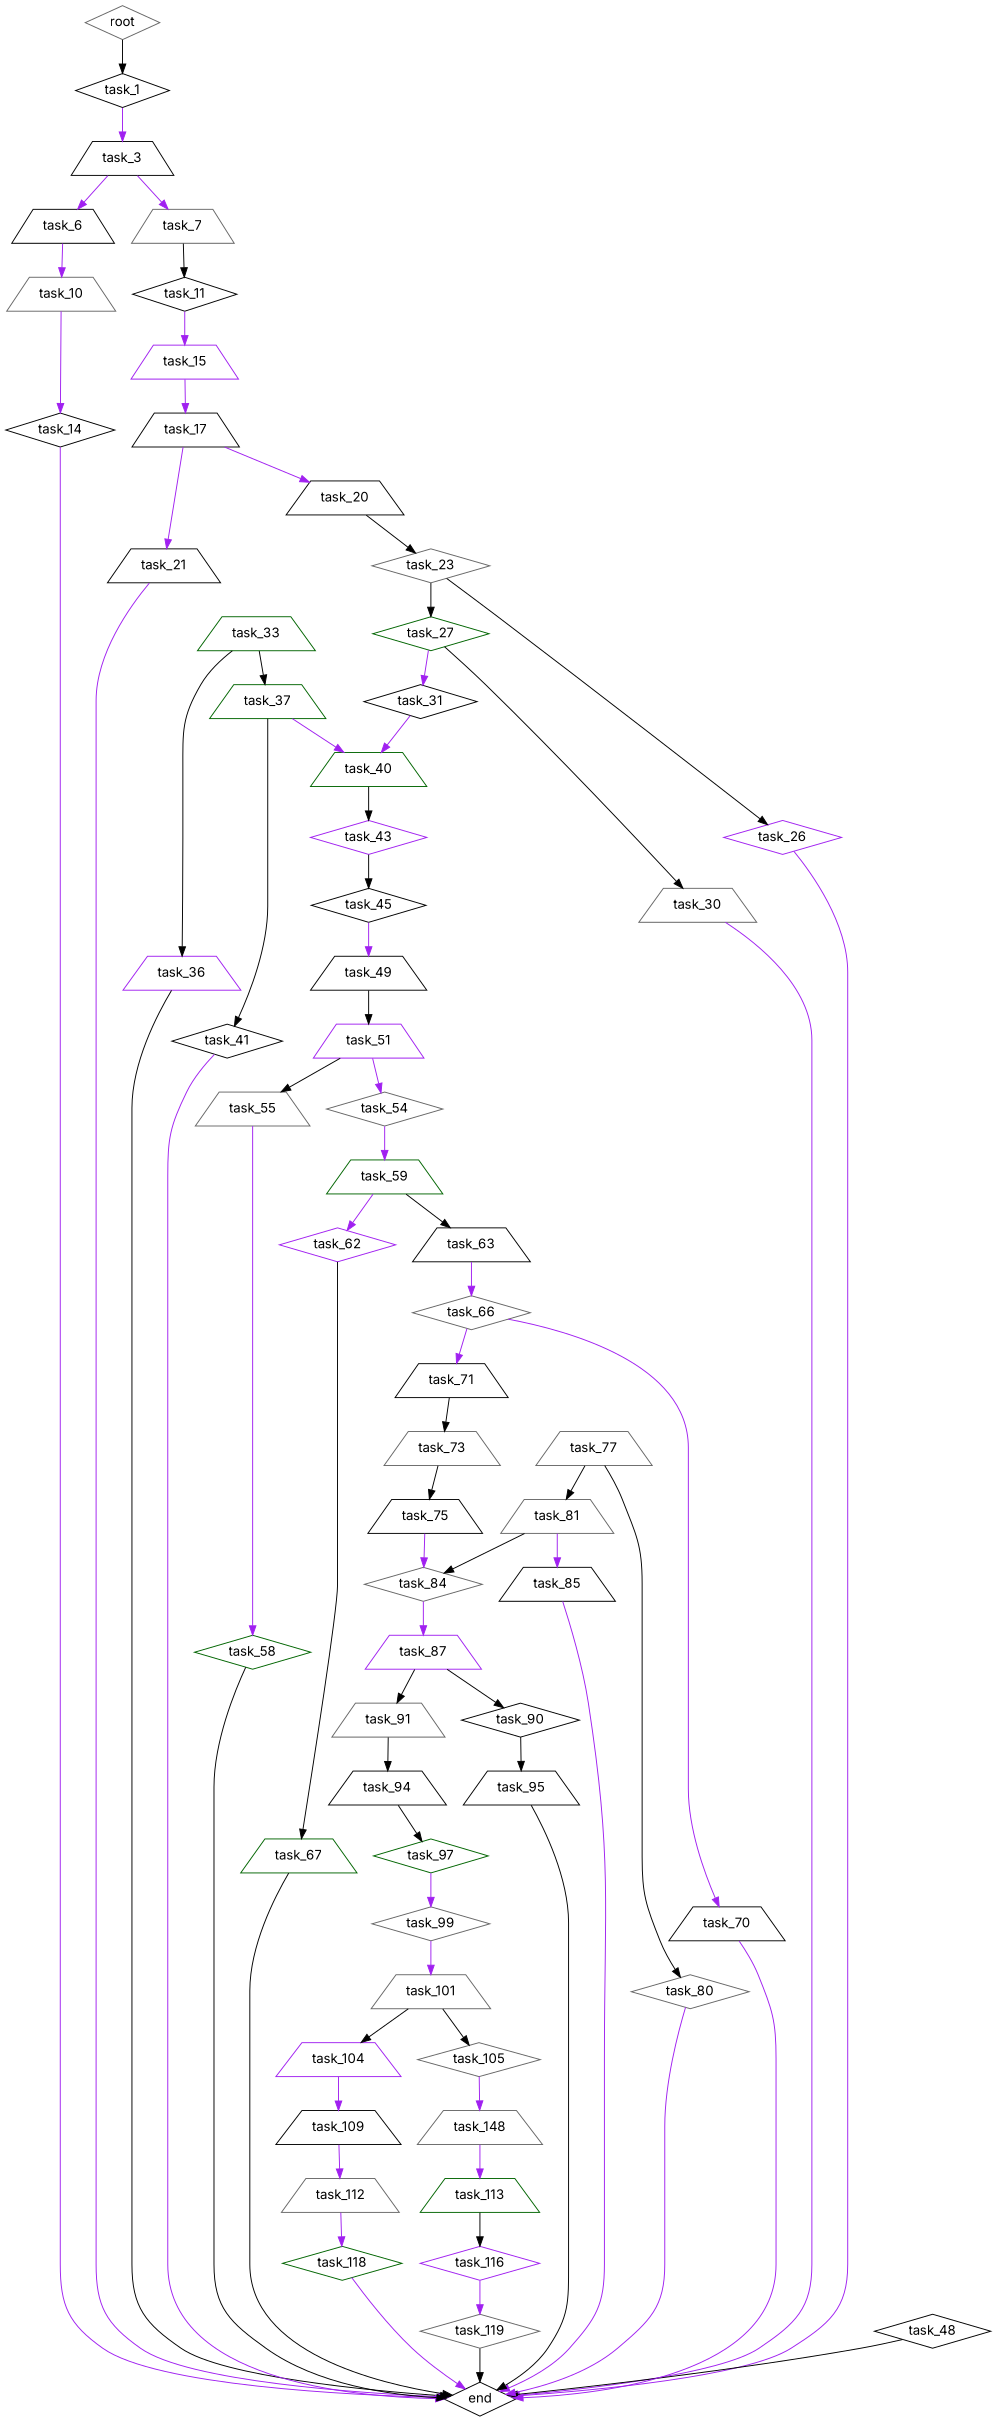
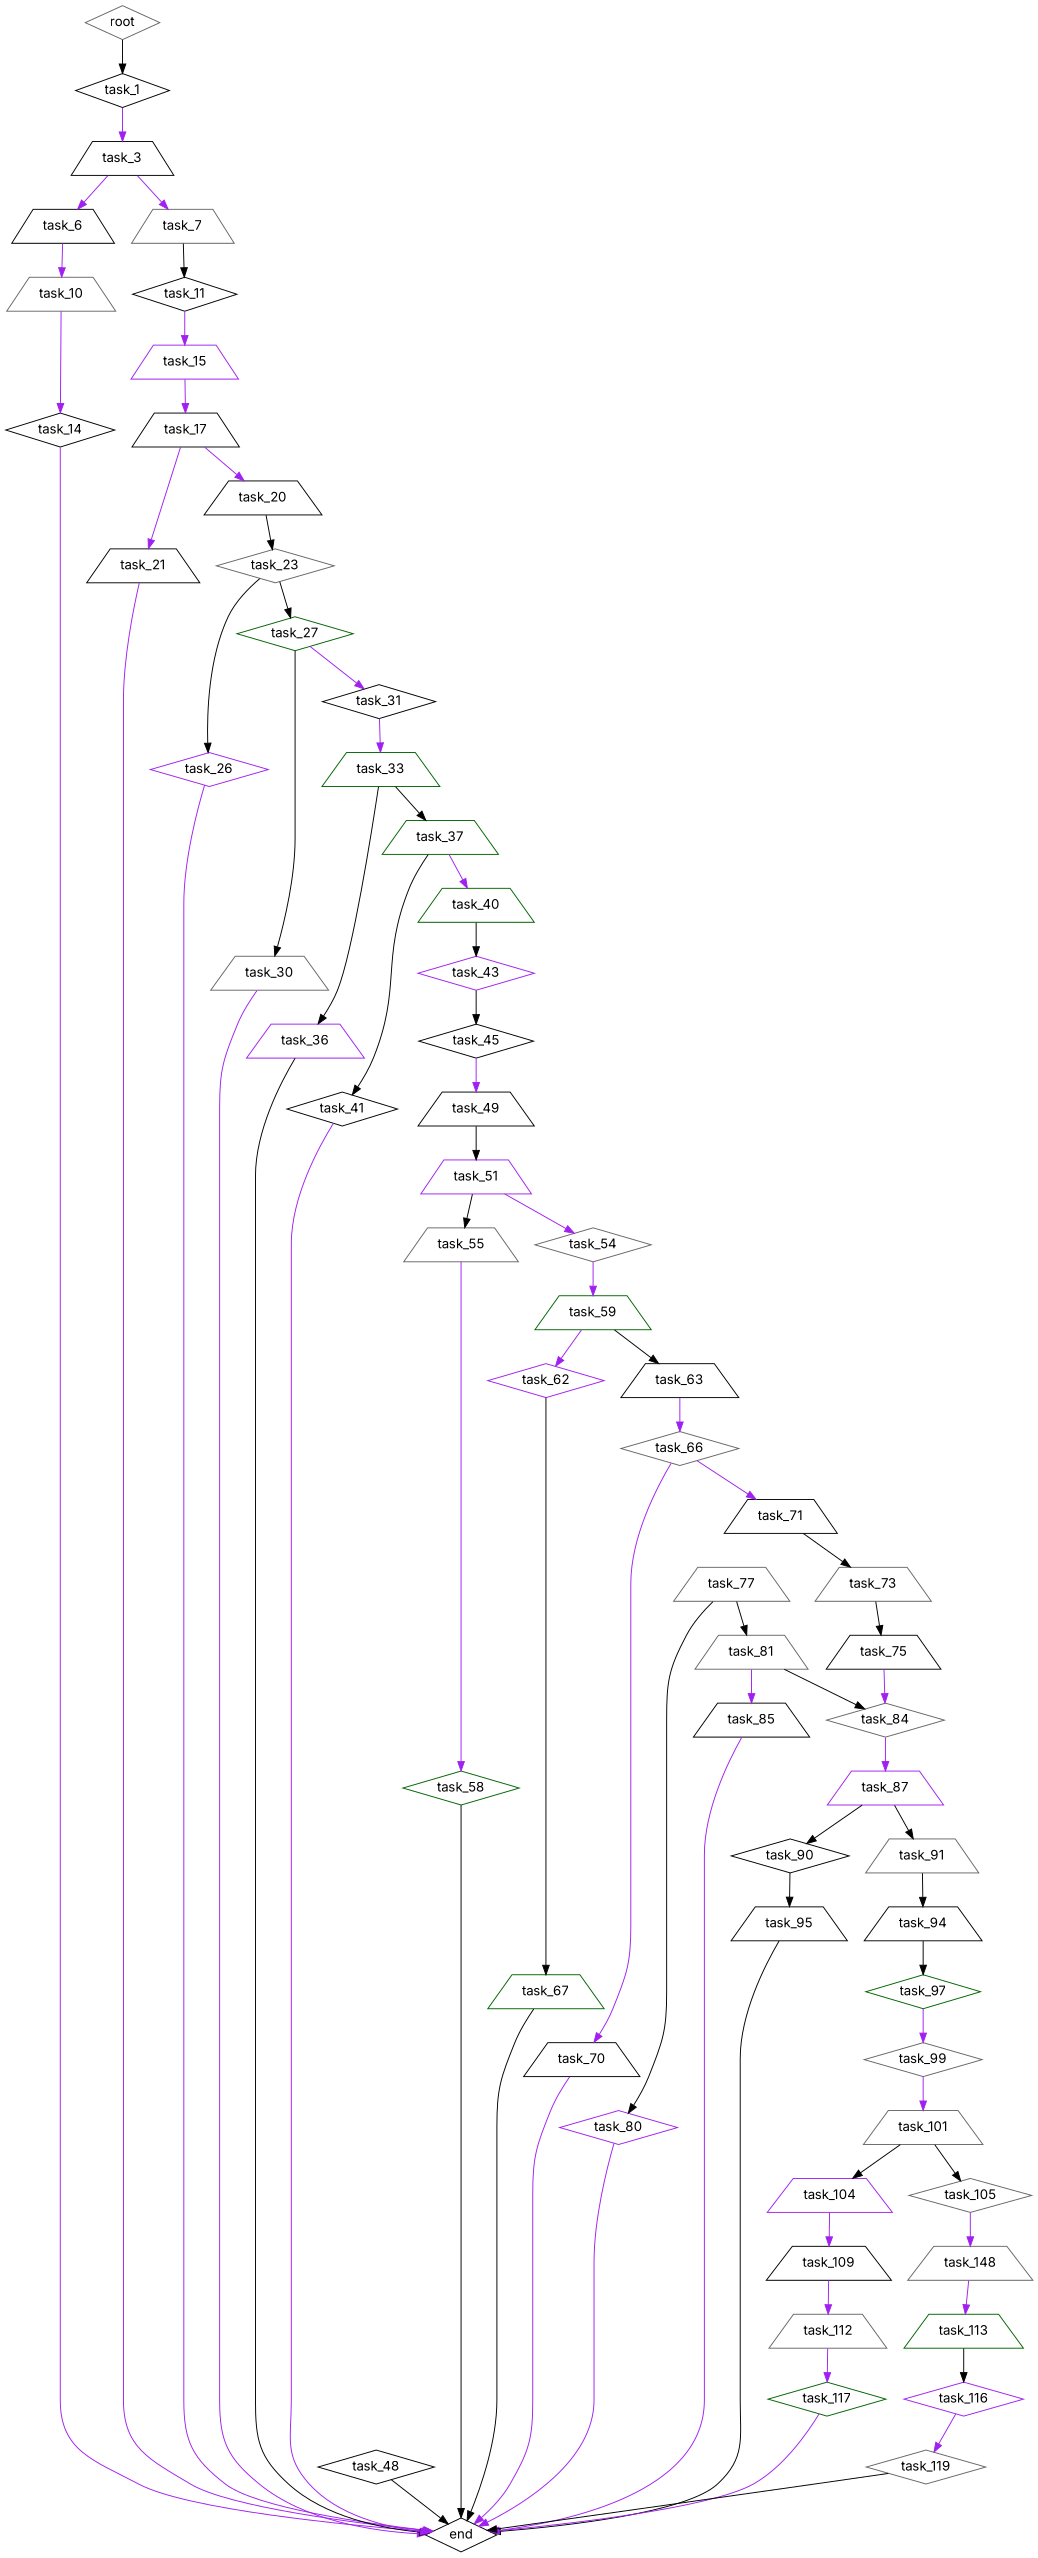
(399, 730) -> (380, 731)
(690, 1992) -> (619, 2128)
(342, 2263) -> (827, 2399)
